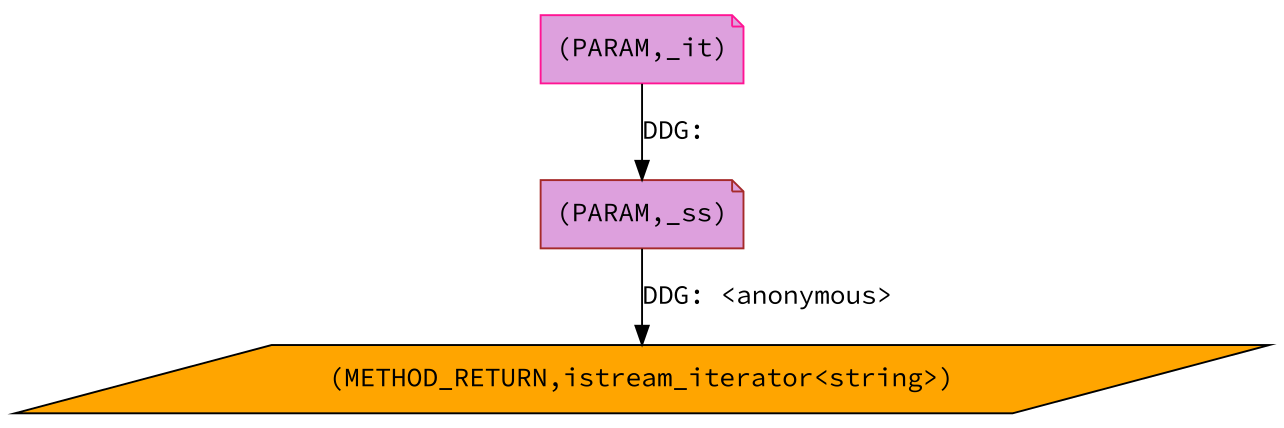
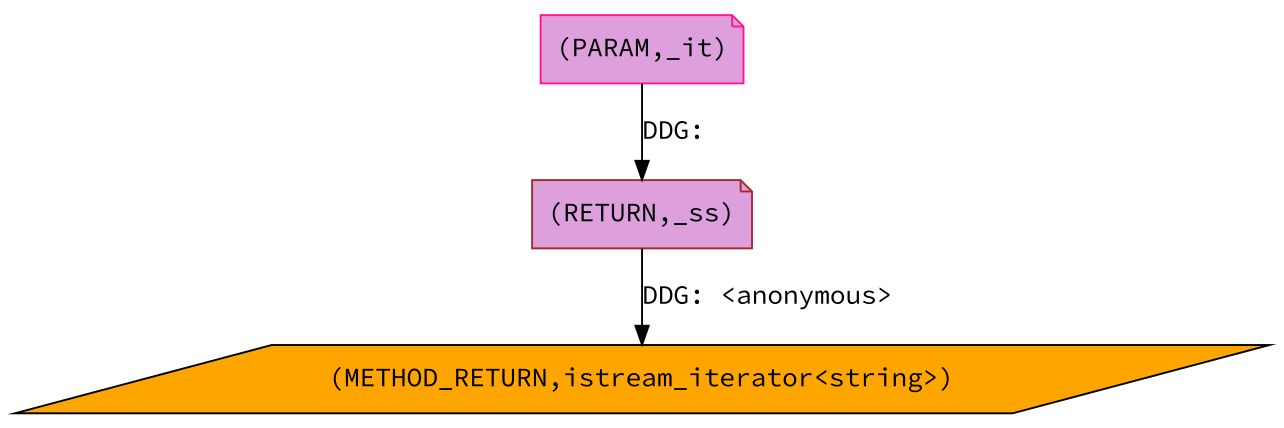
(642, 214) -> (642, 214)
